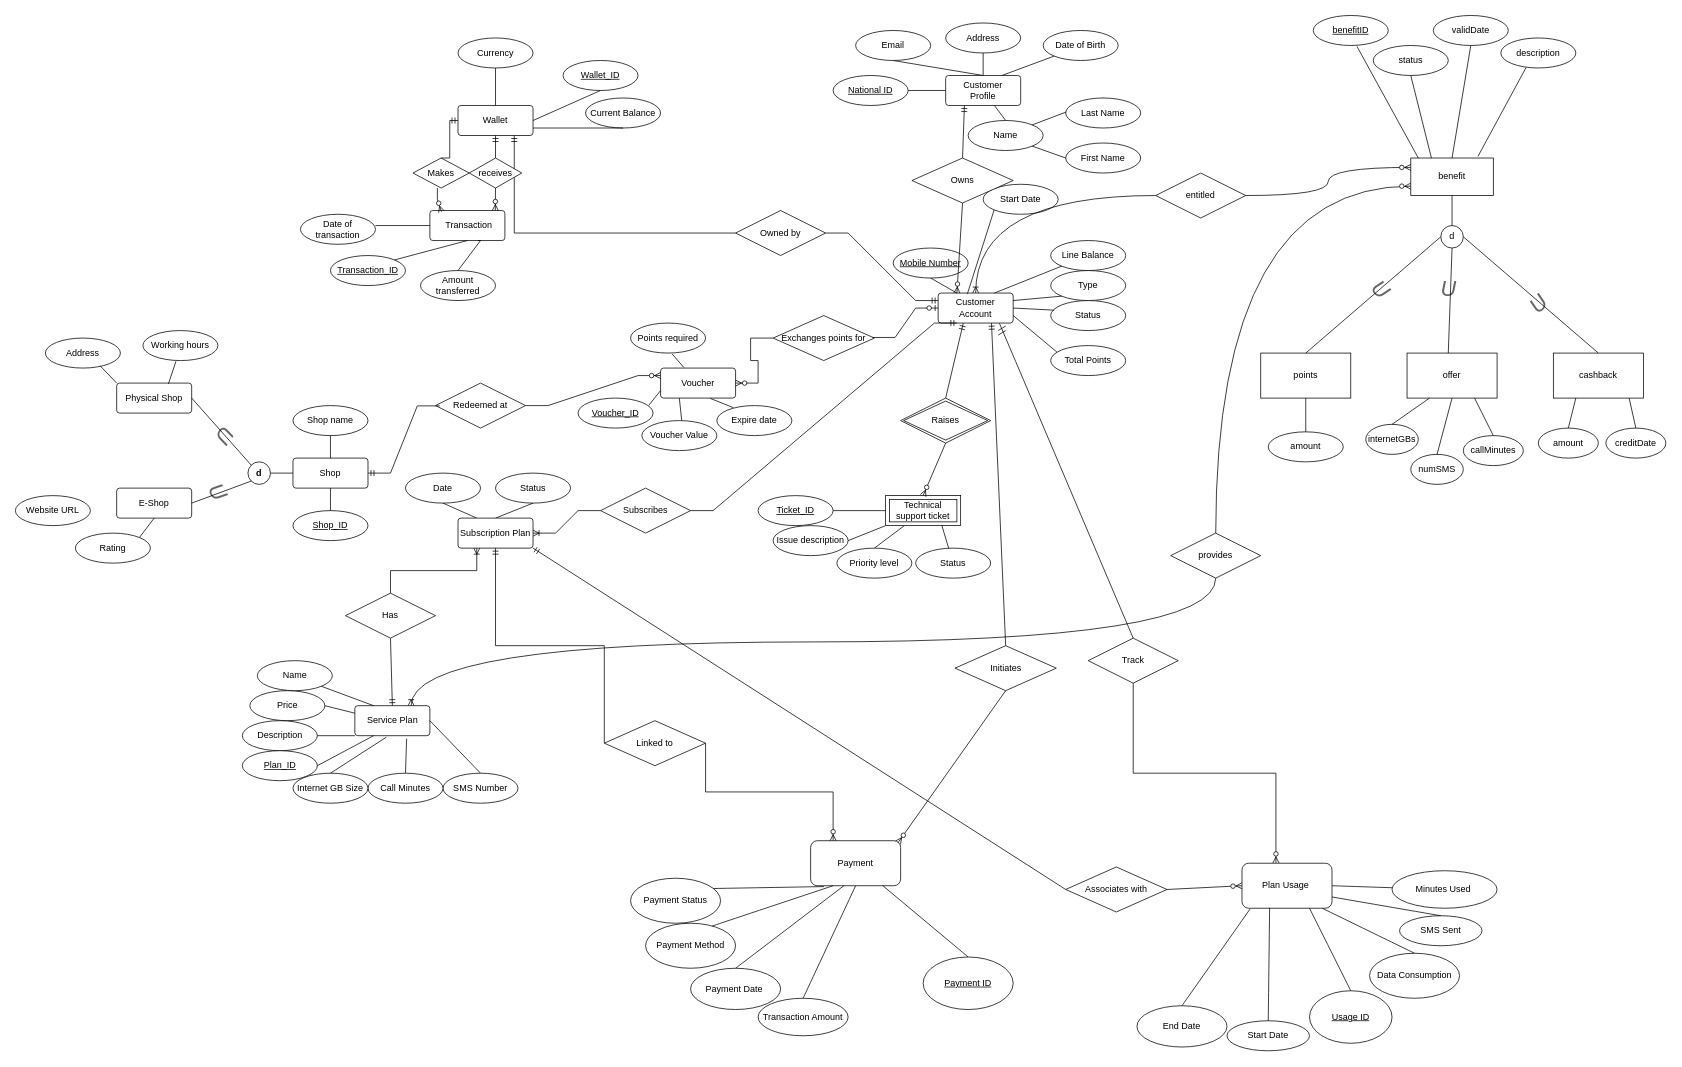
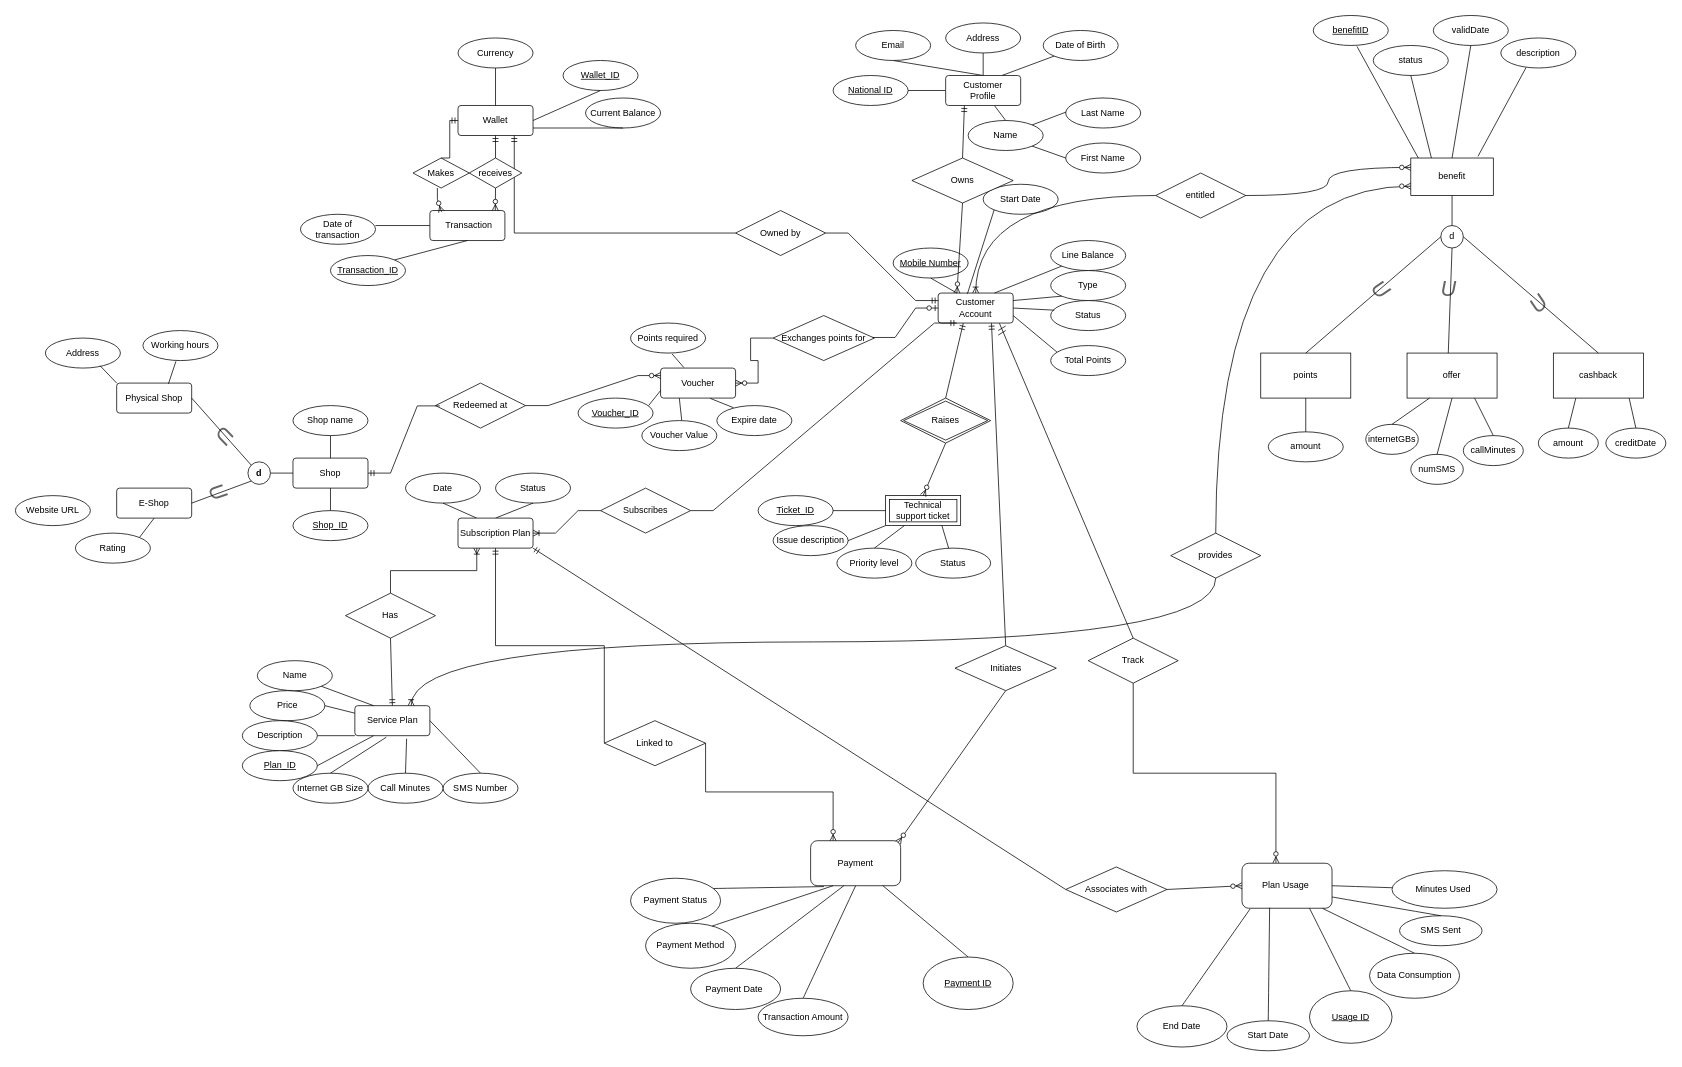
(470, 254) -> none
(458, 285) -> none
